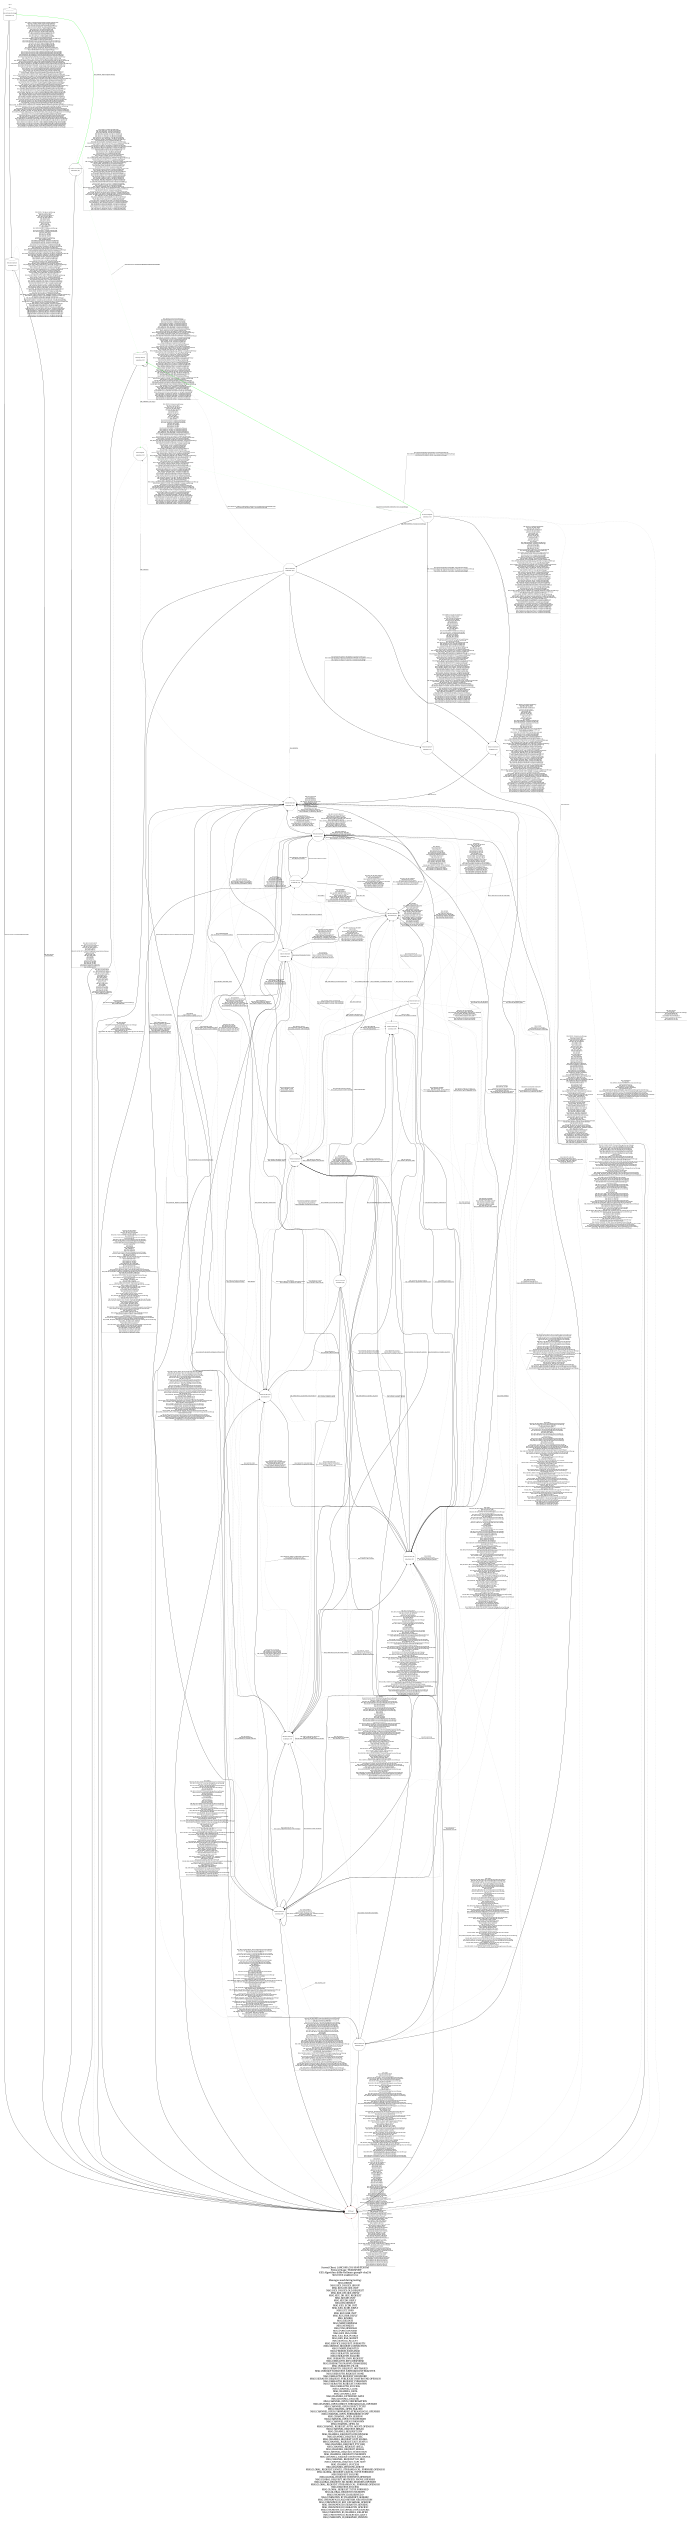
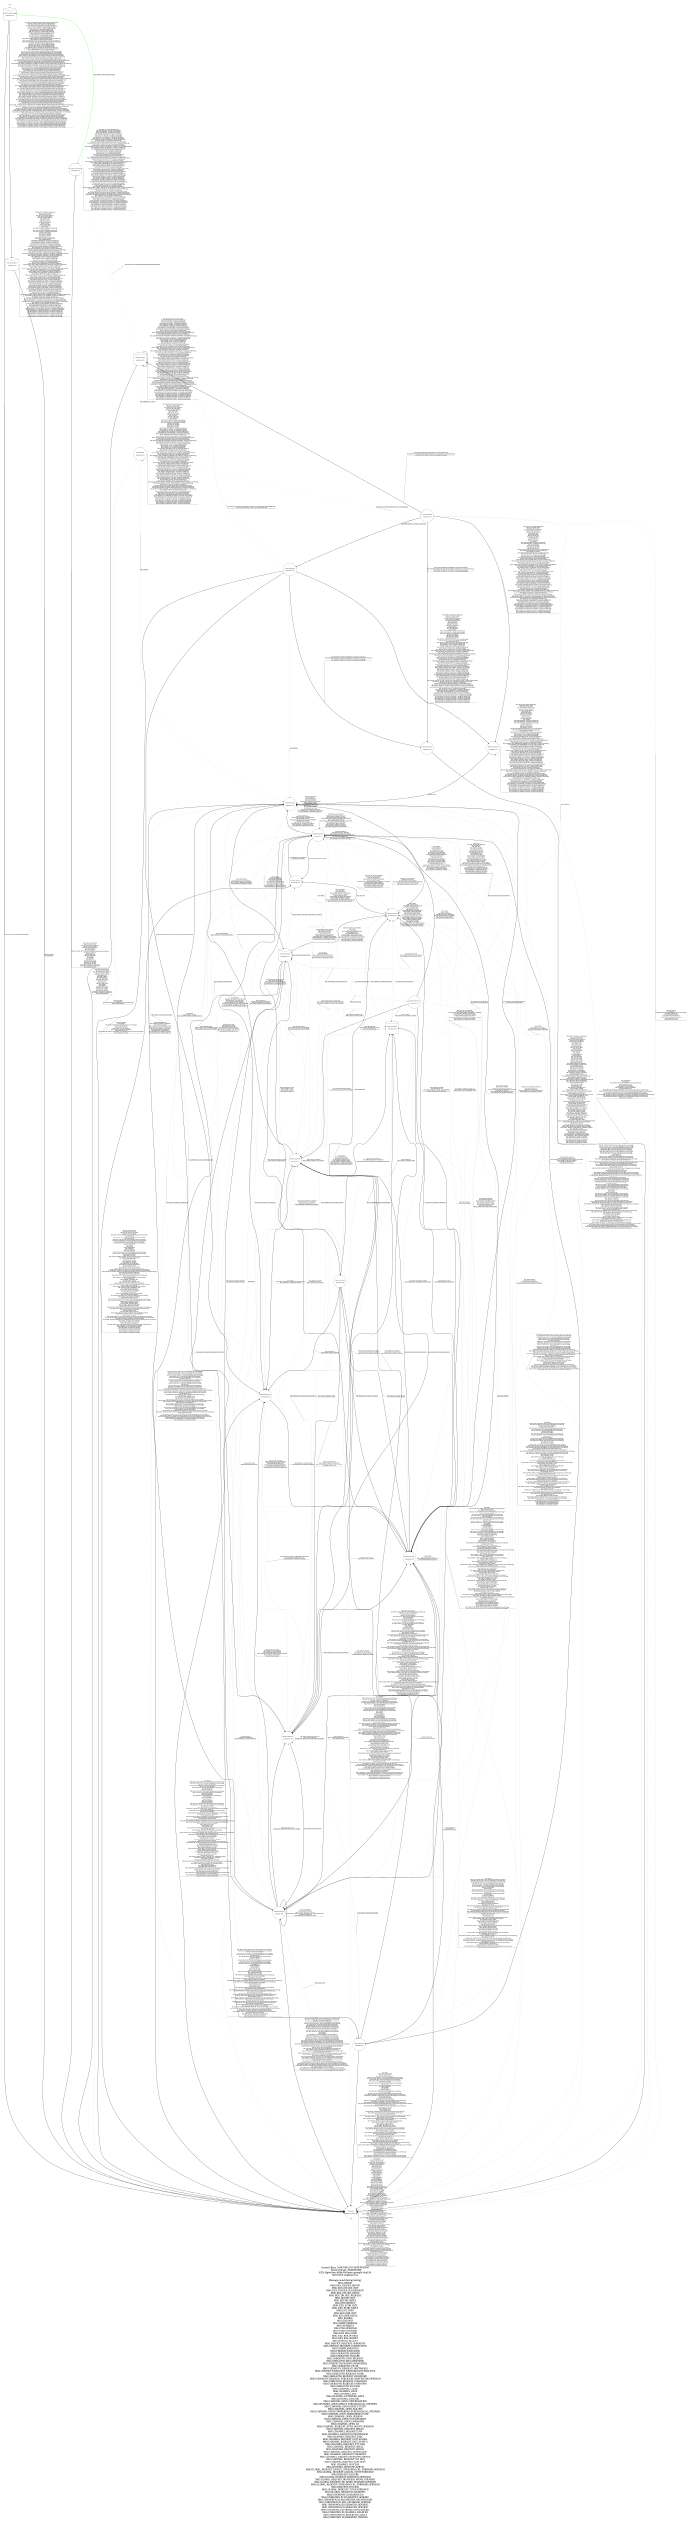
(285, 437) -> (285, 437)
